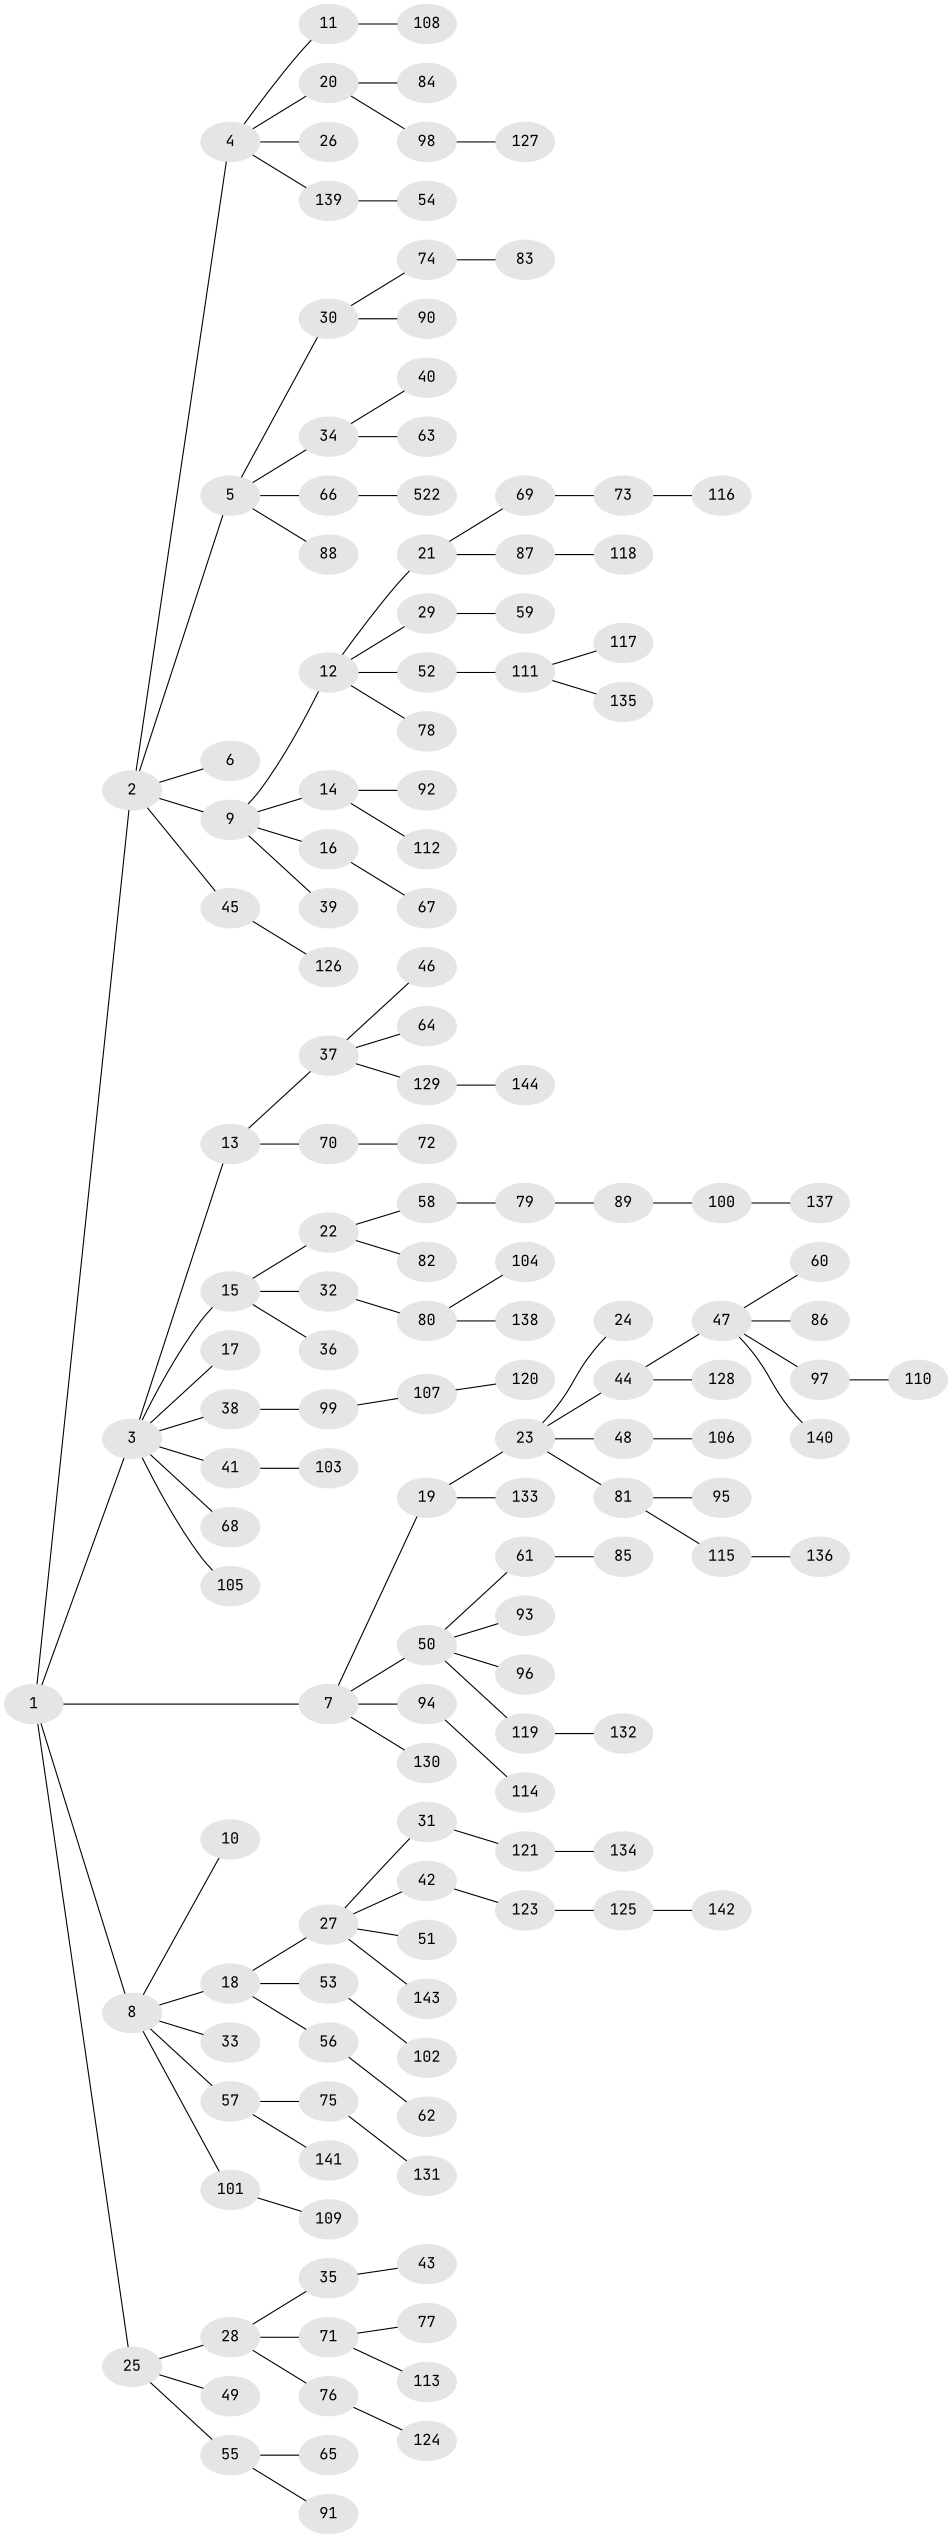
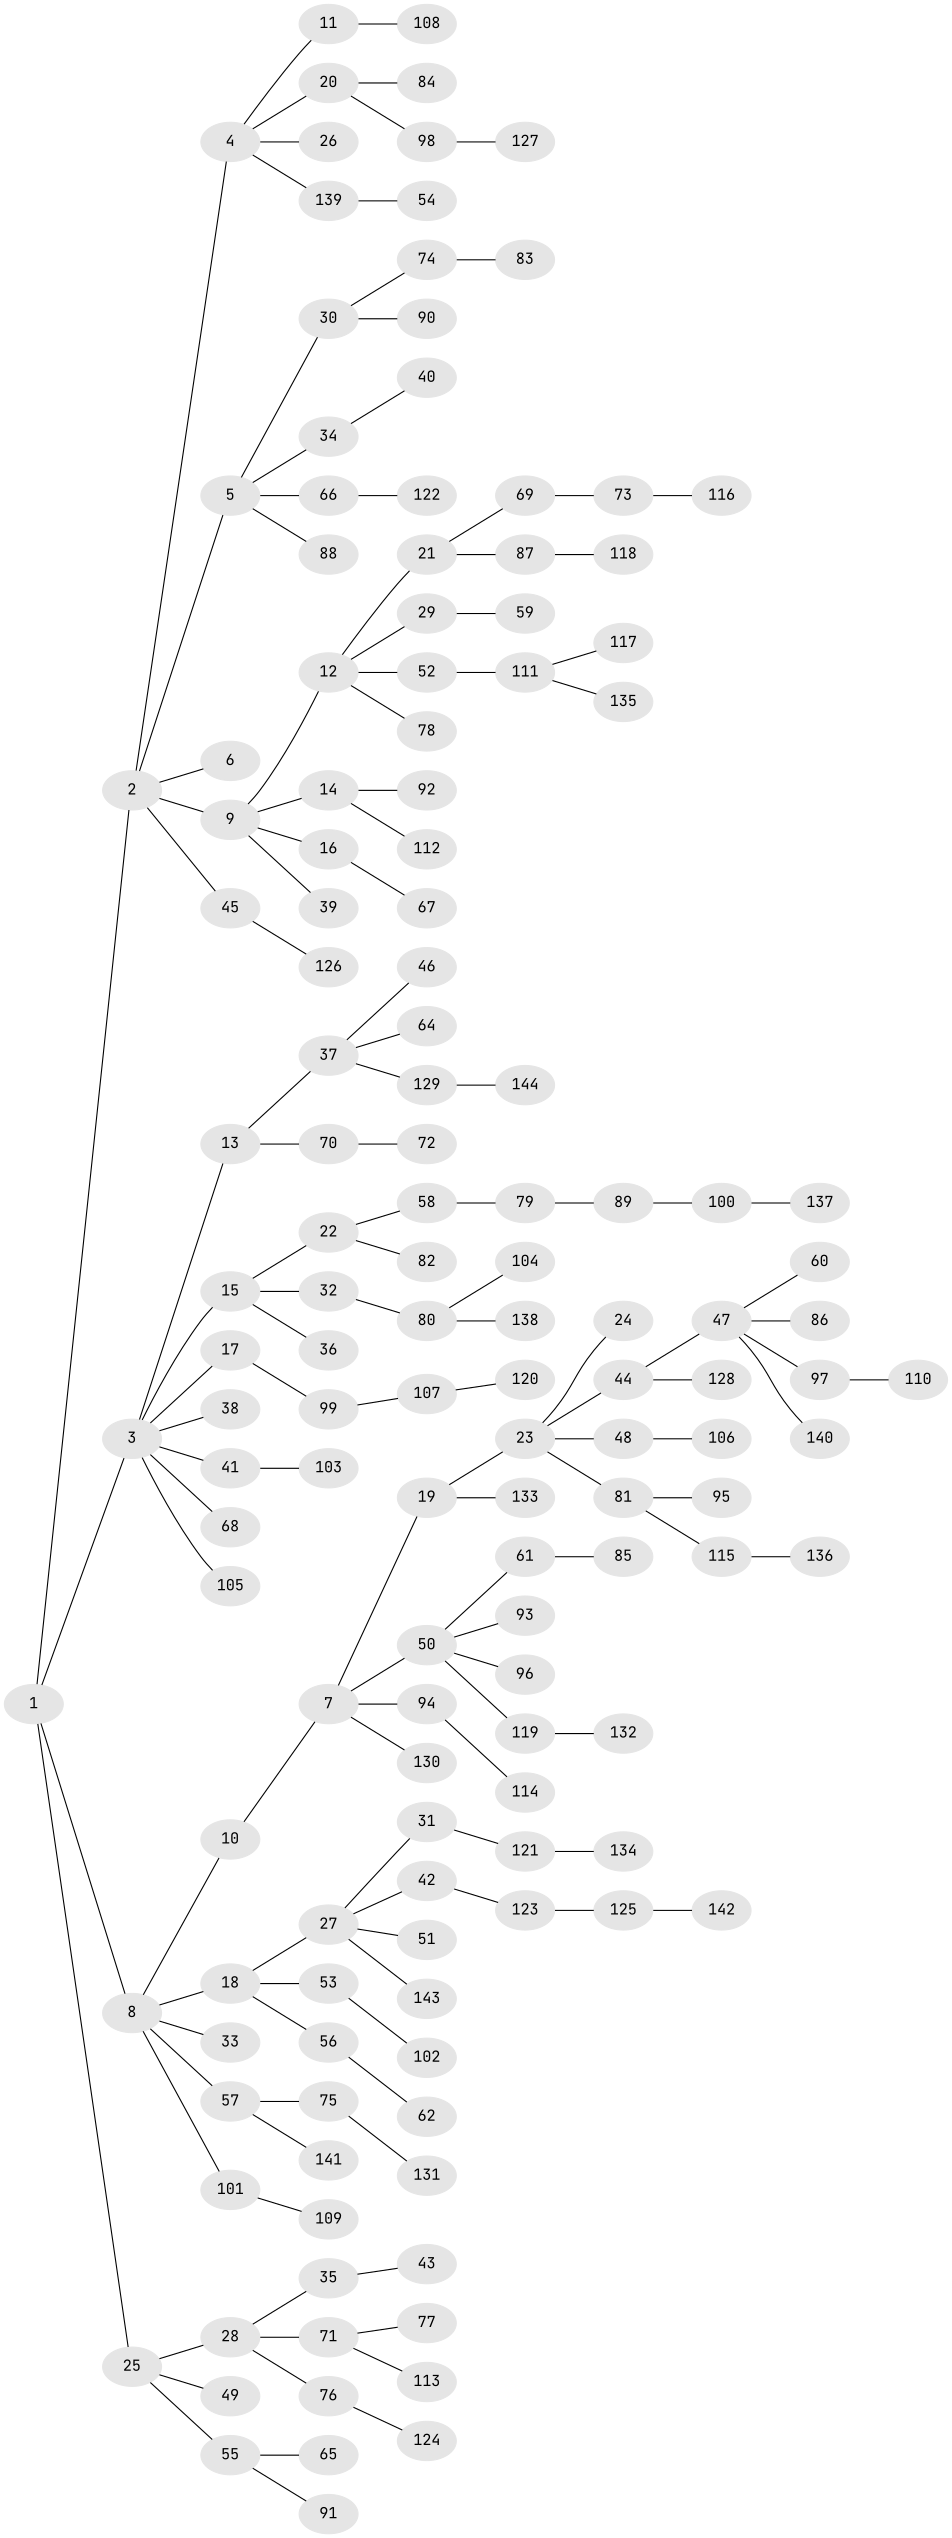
(427, 437) -> none
(427, 496) -> (427, 496)
(280, 1409) -> (279, 1380)
(181, 1704) -> (279, 1772)
